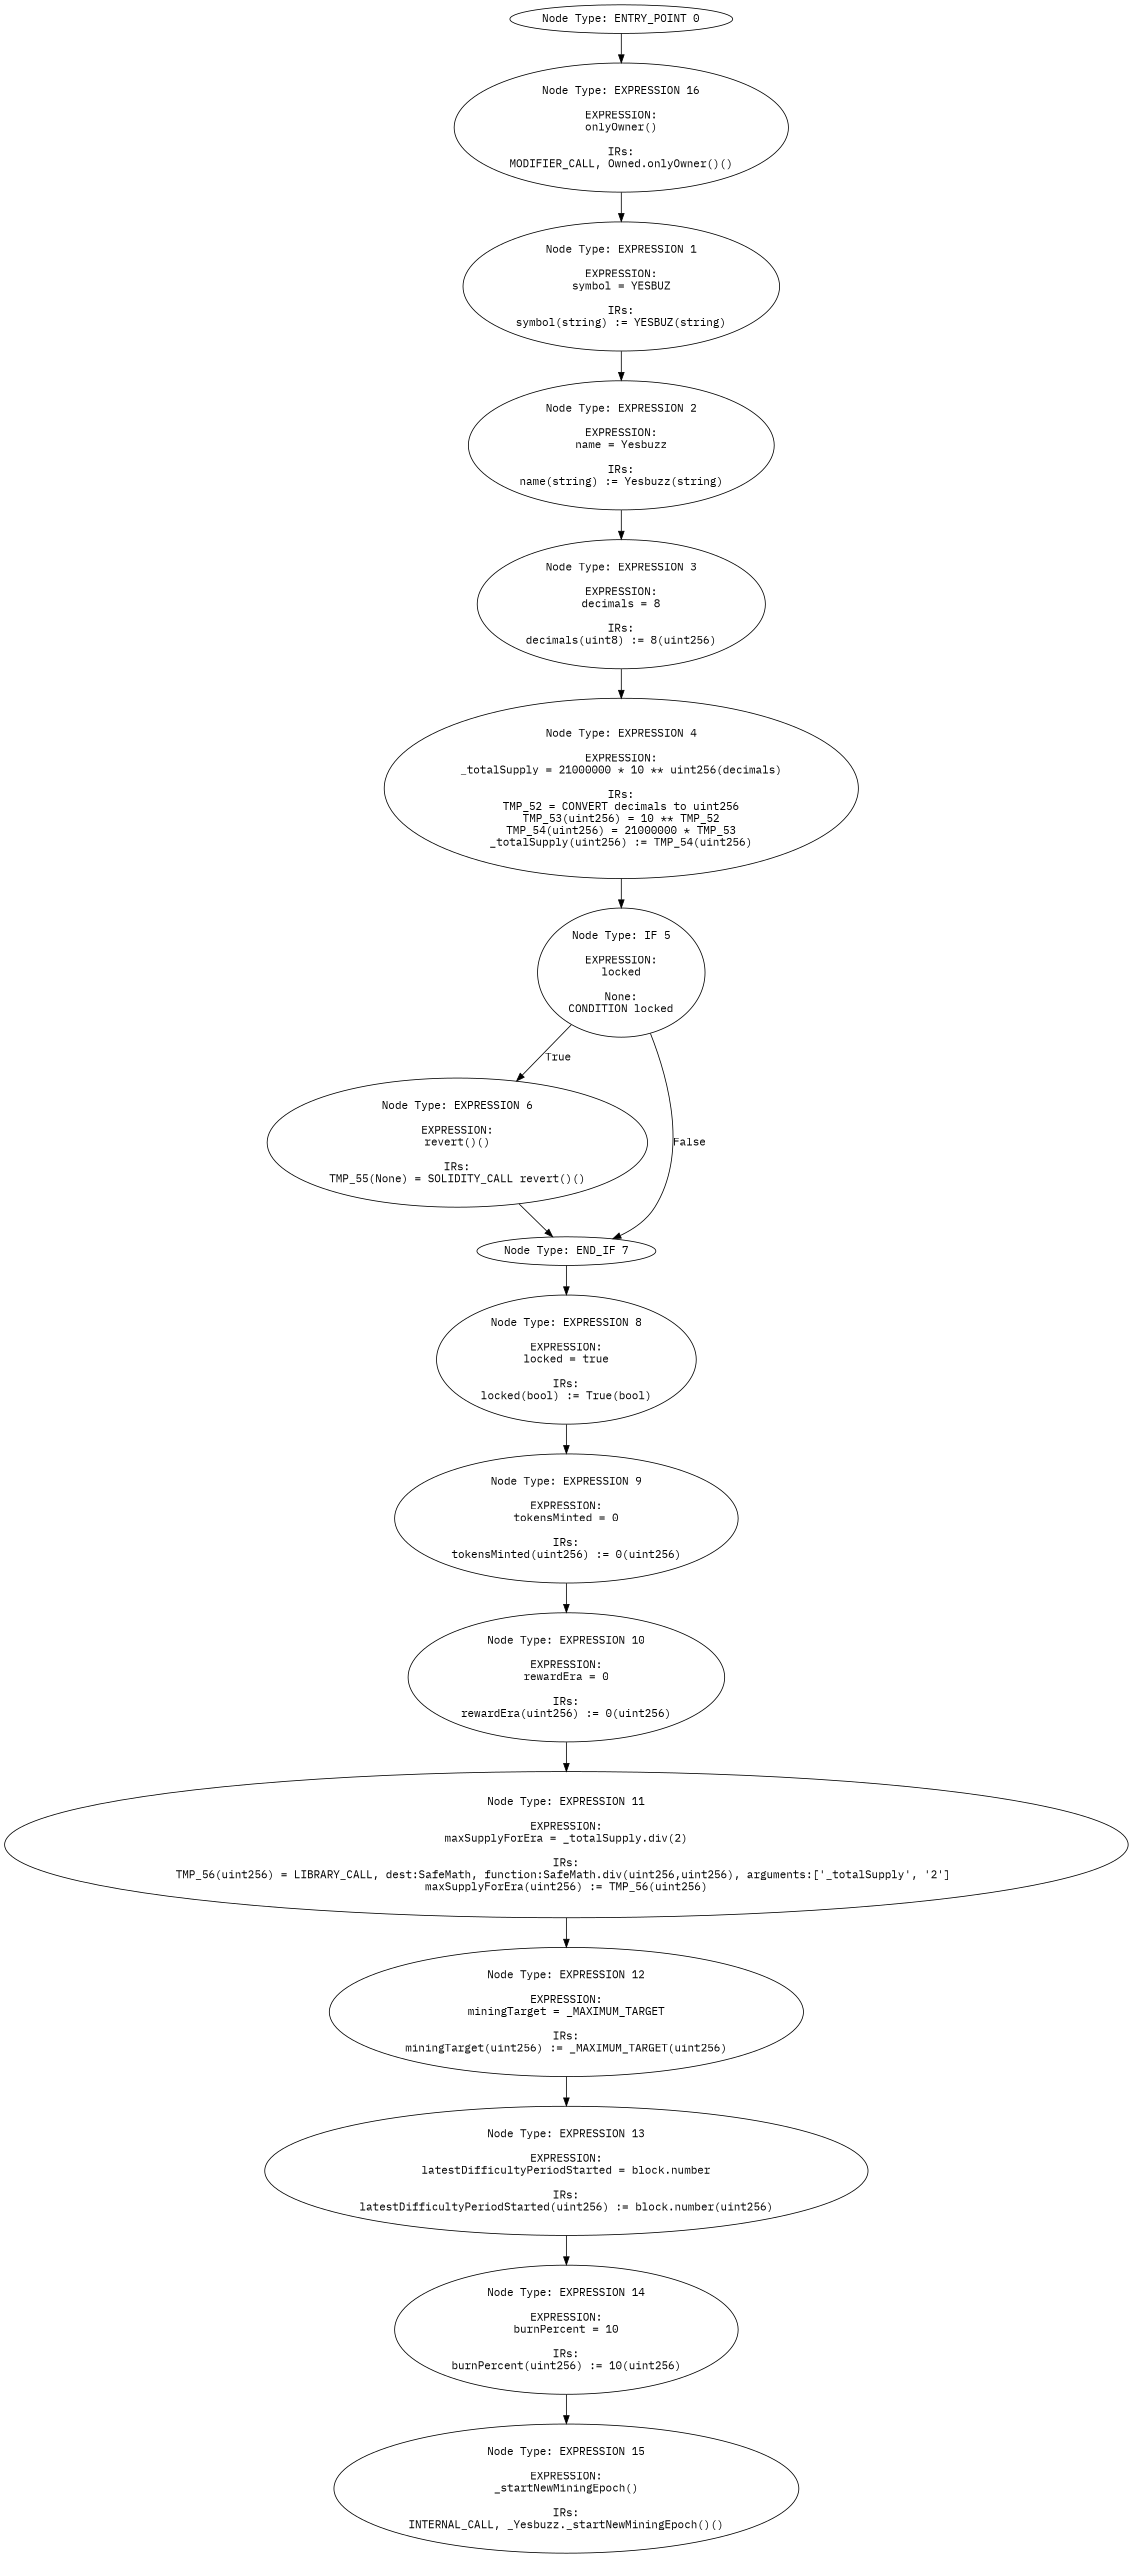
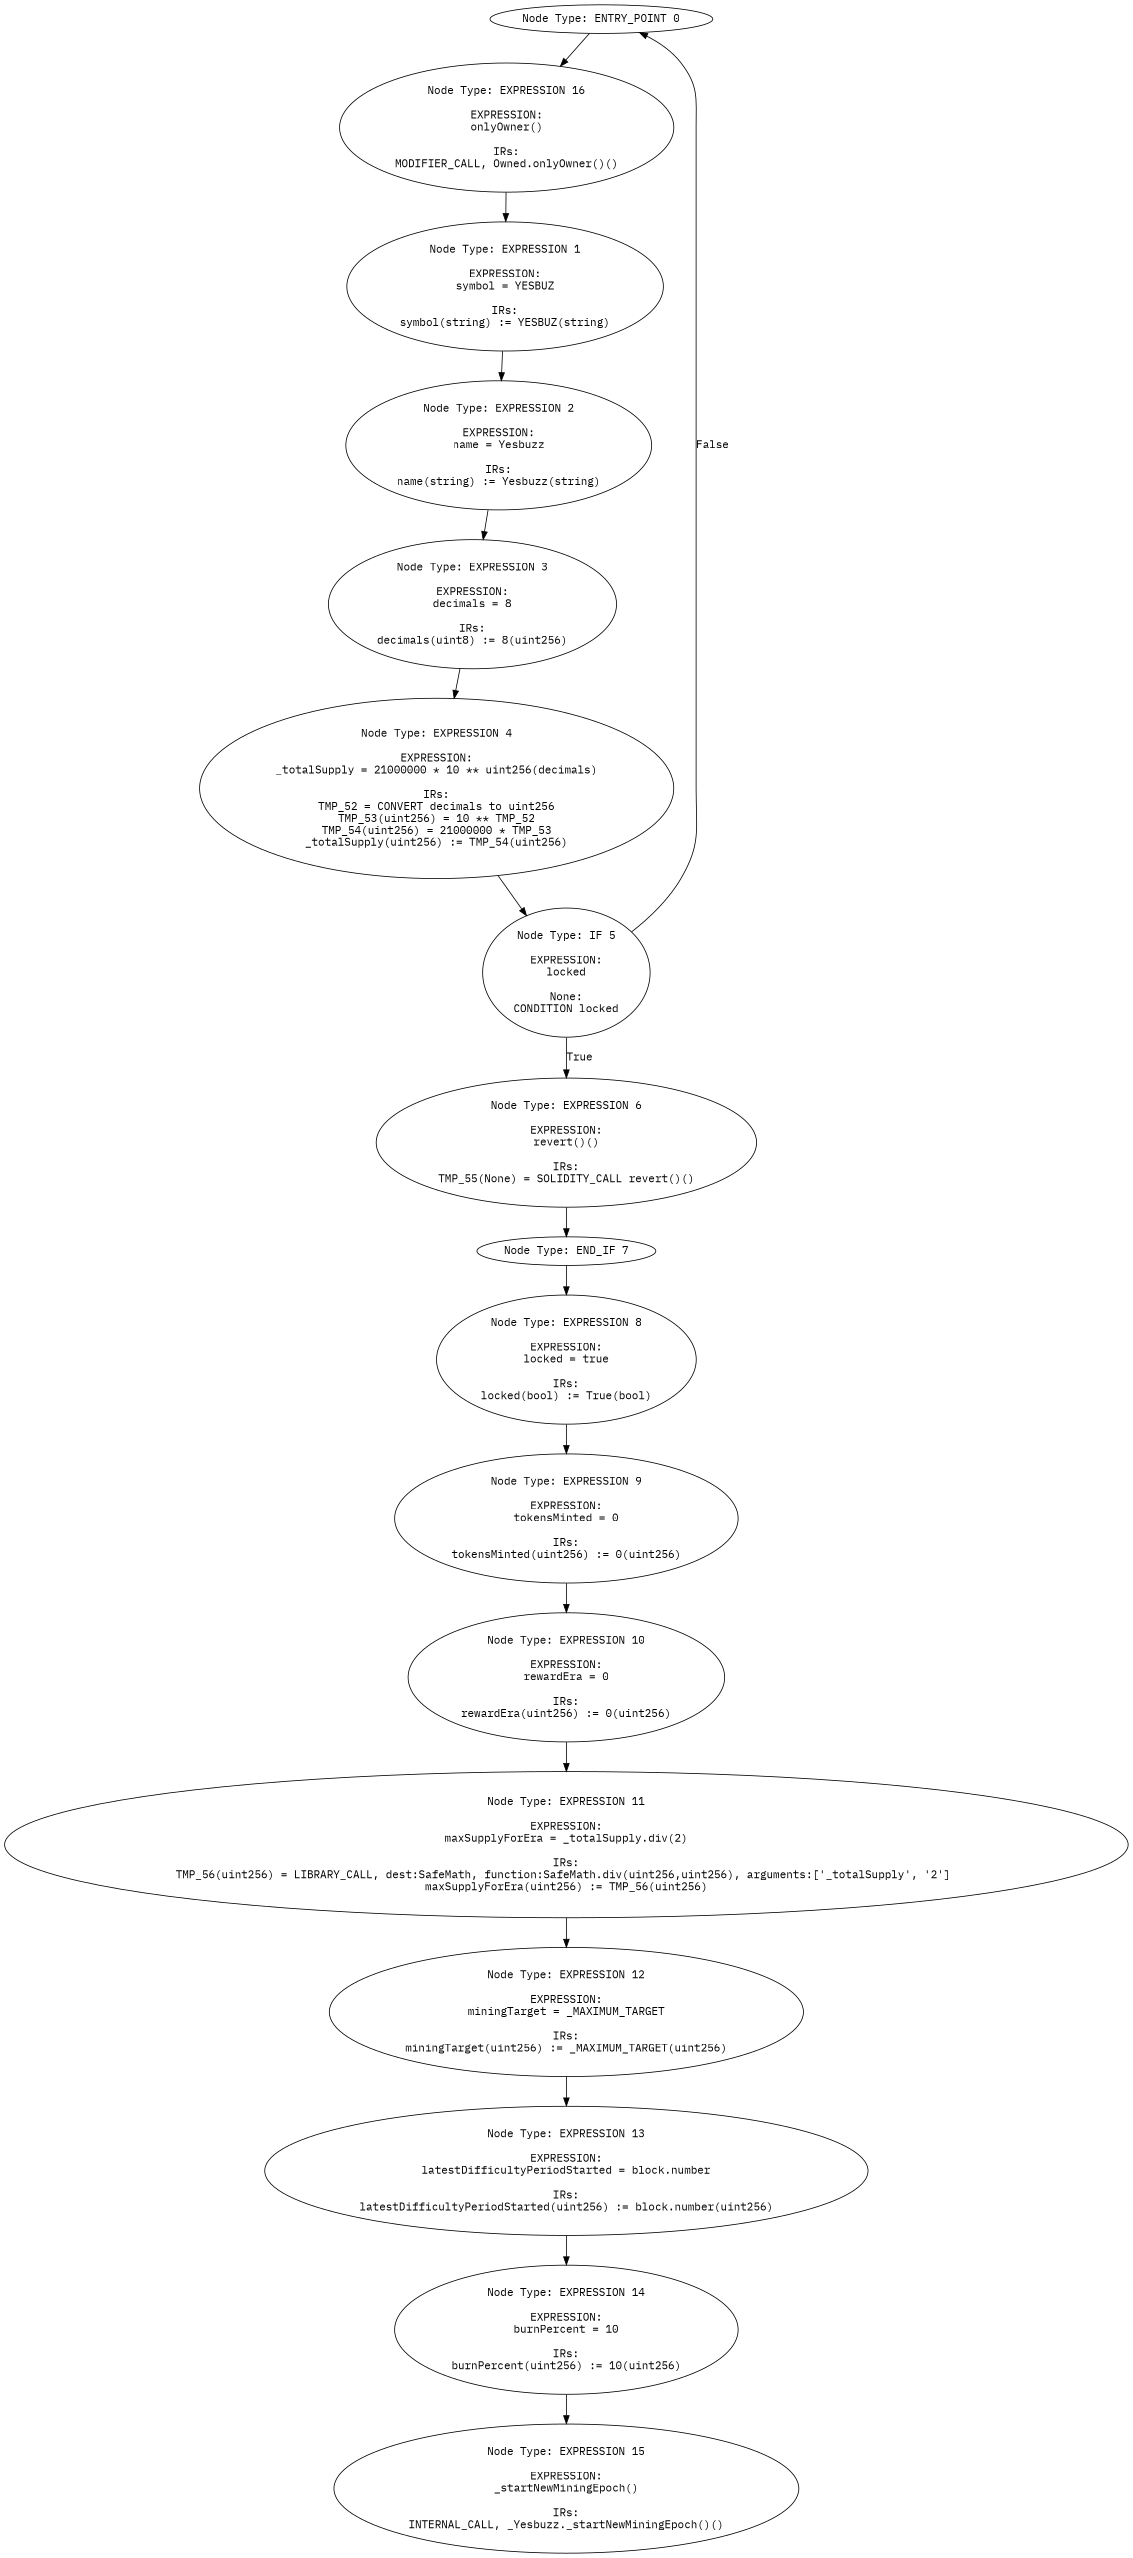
(673, 1143) -> (696, 485)
